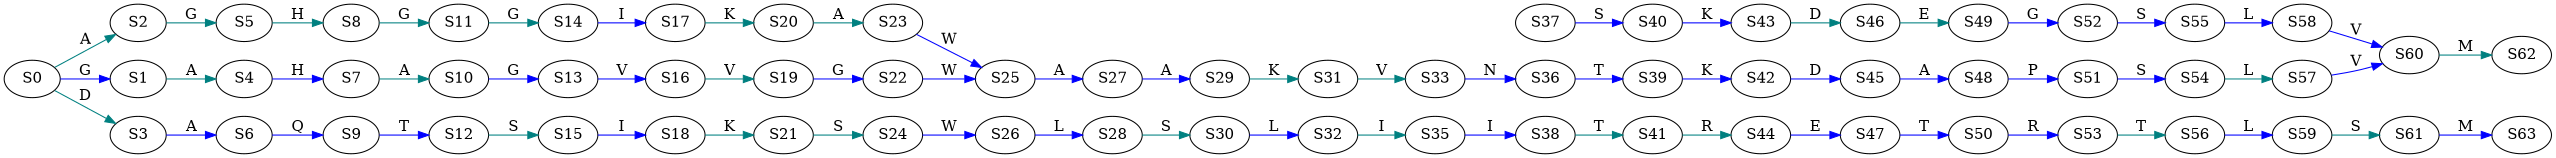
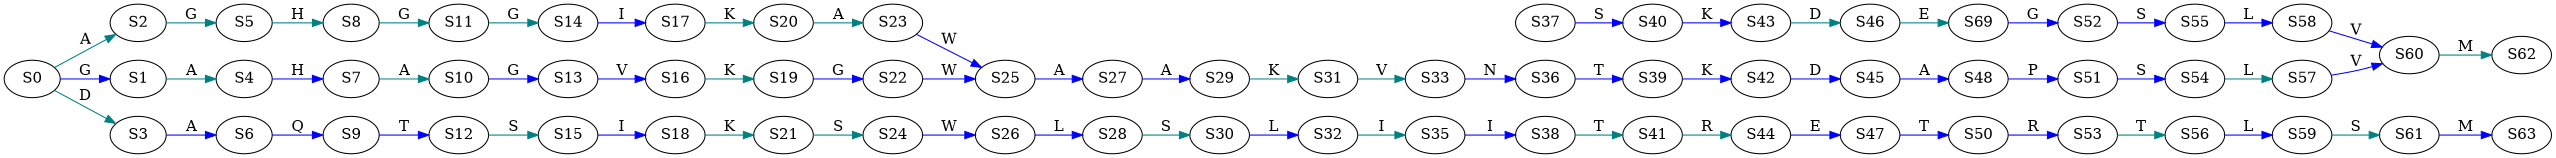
(1978, 23) -> (1978, 23)
(729, 71) -> (729, 71)
